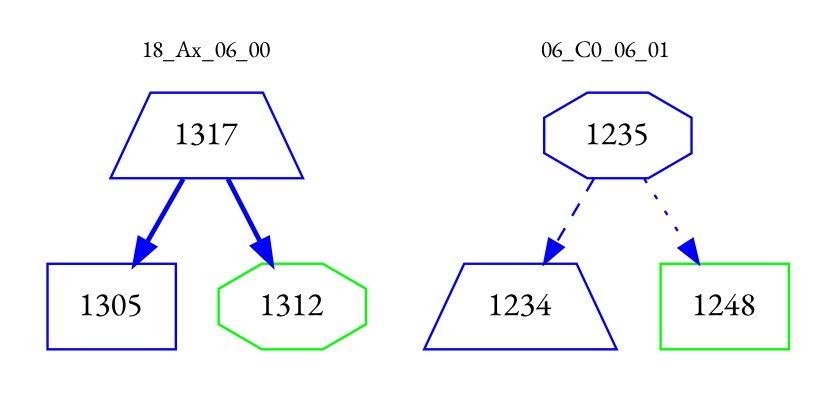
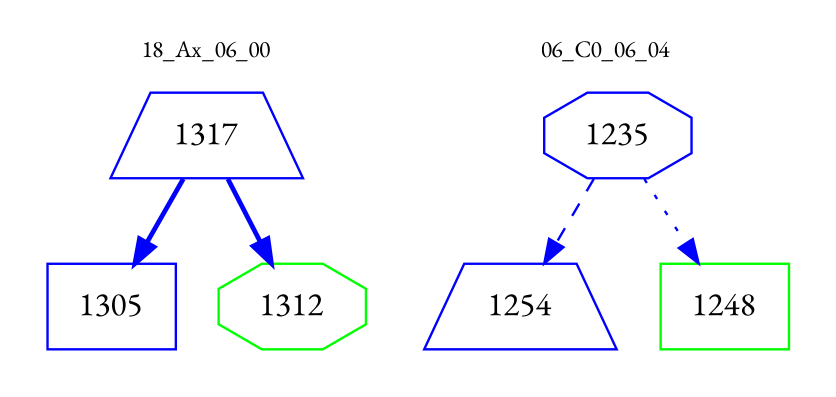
(606, 51) -> (606, 51)
(520, 307) -> (520, 307)
